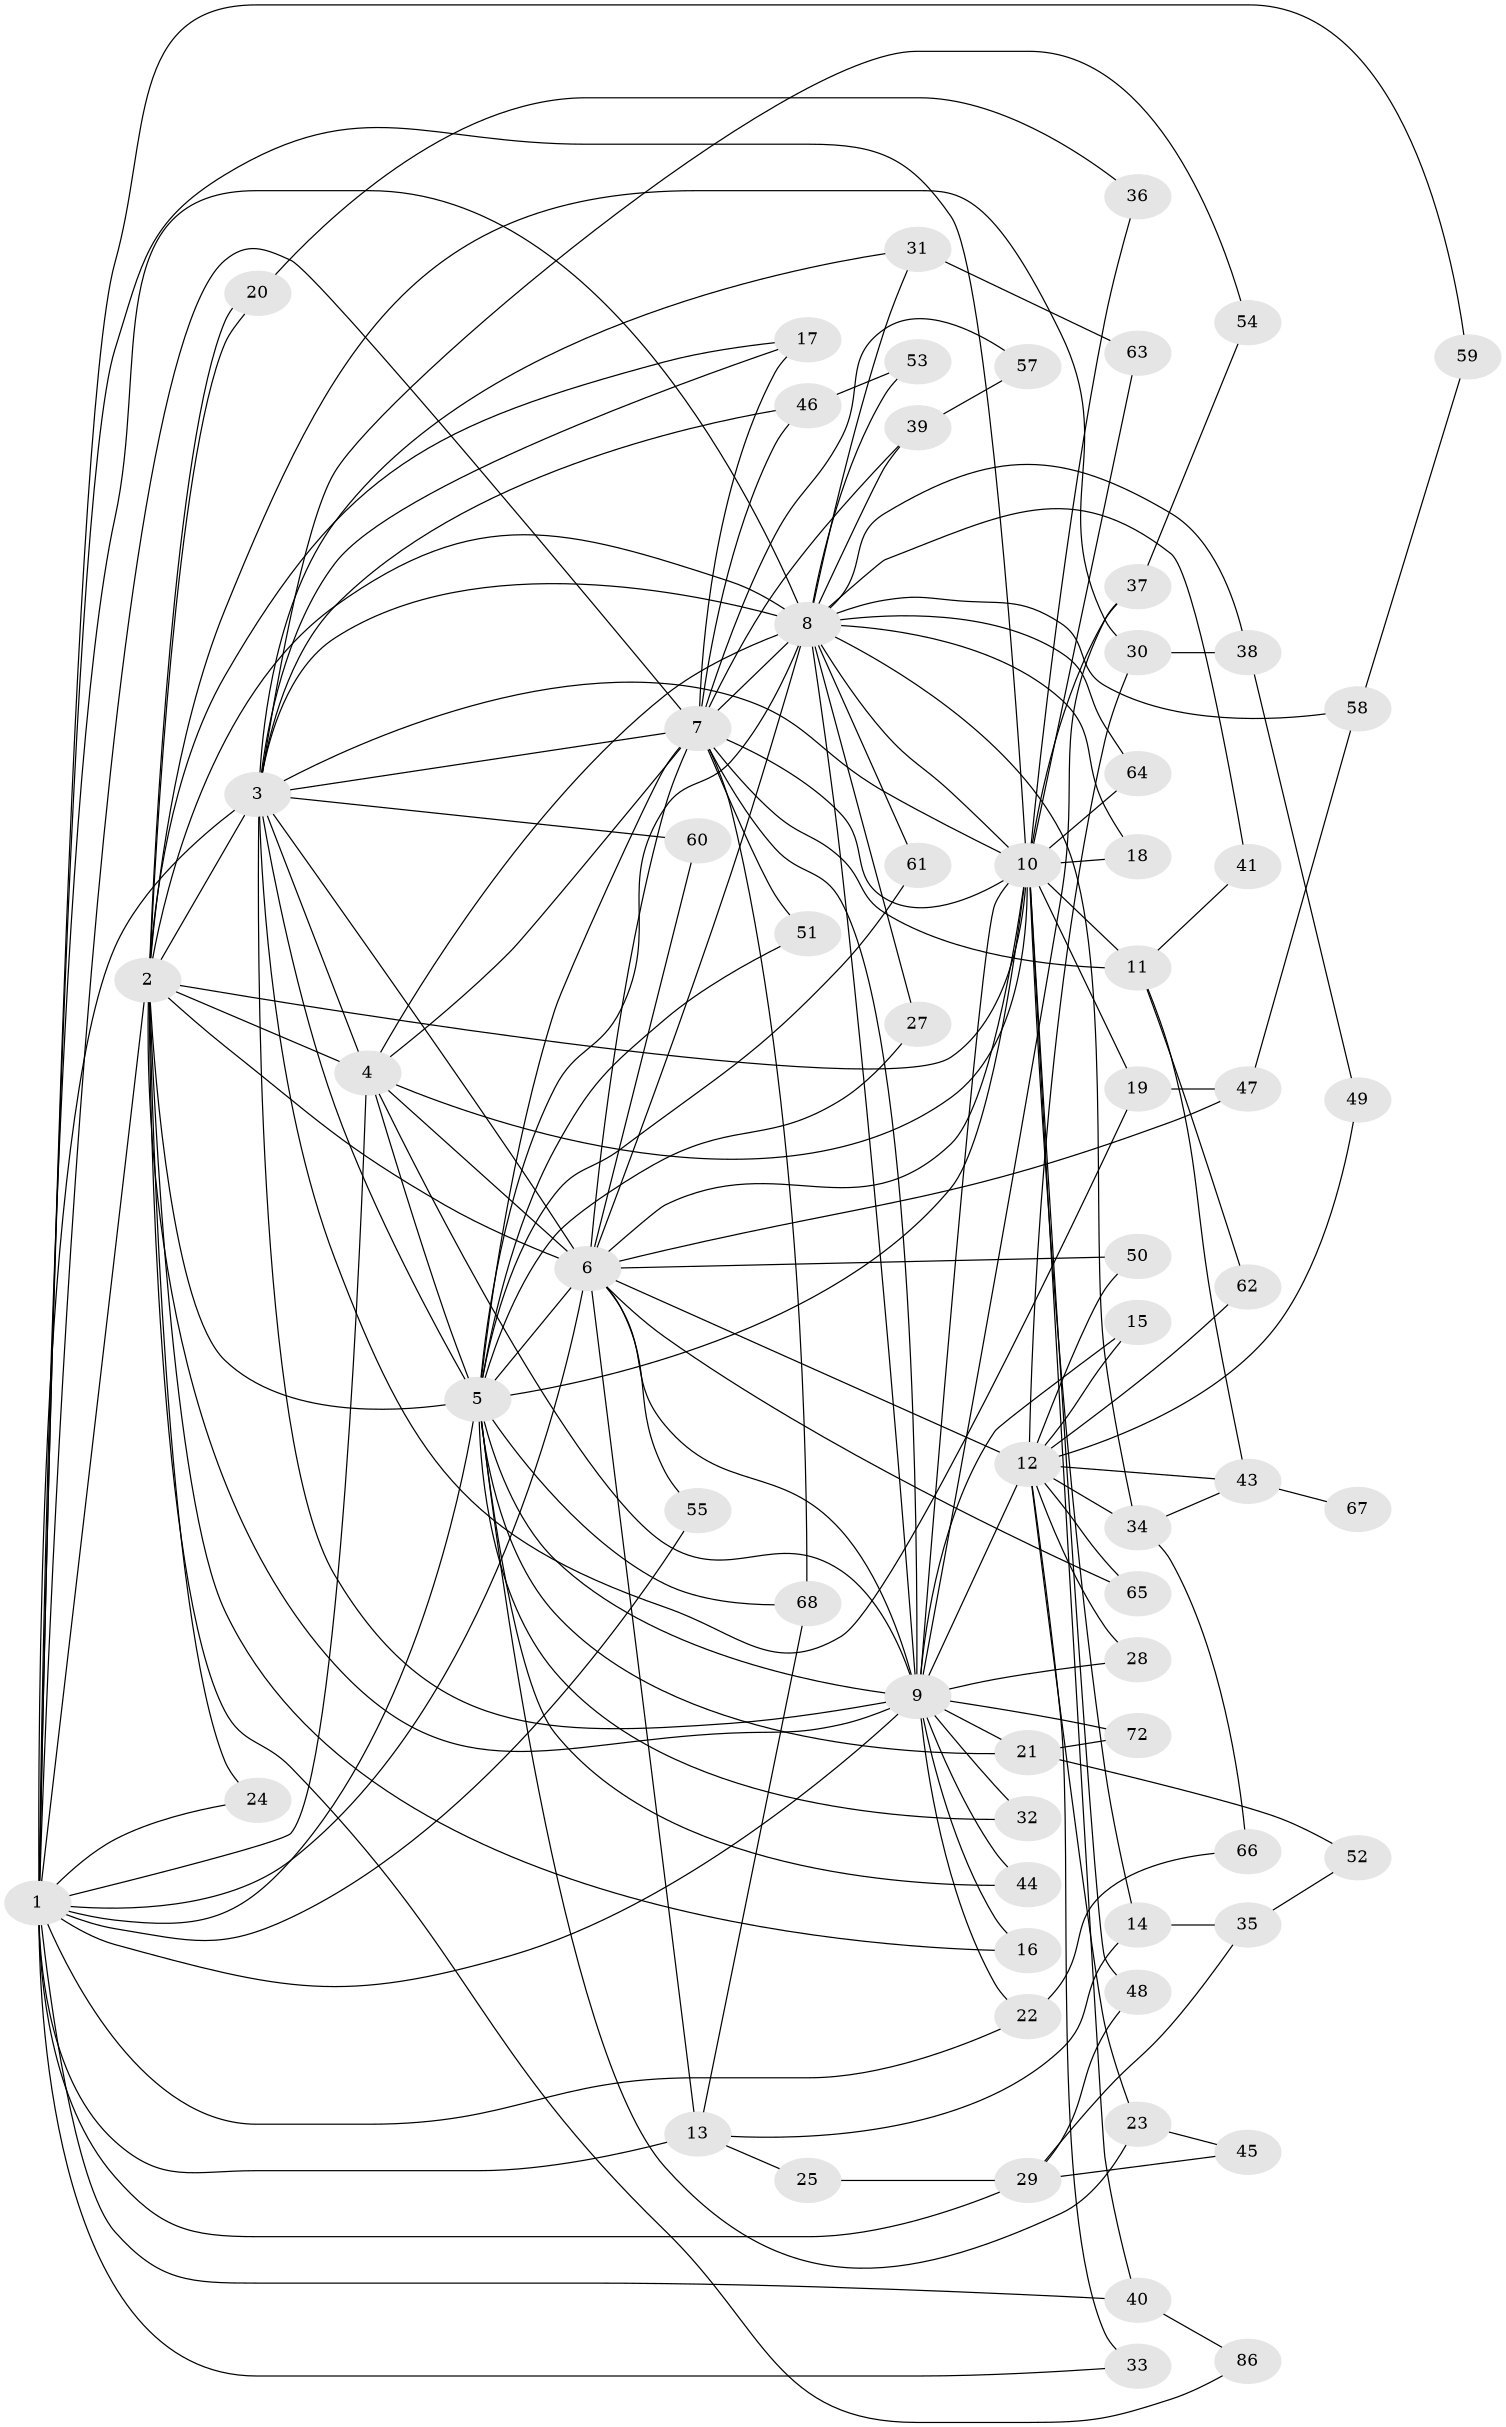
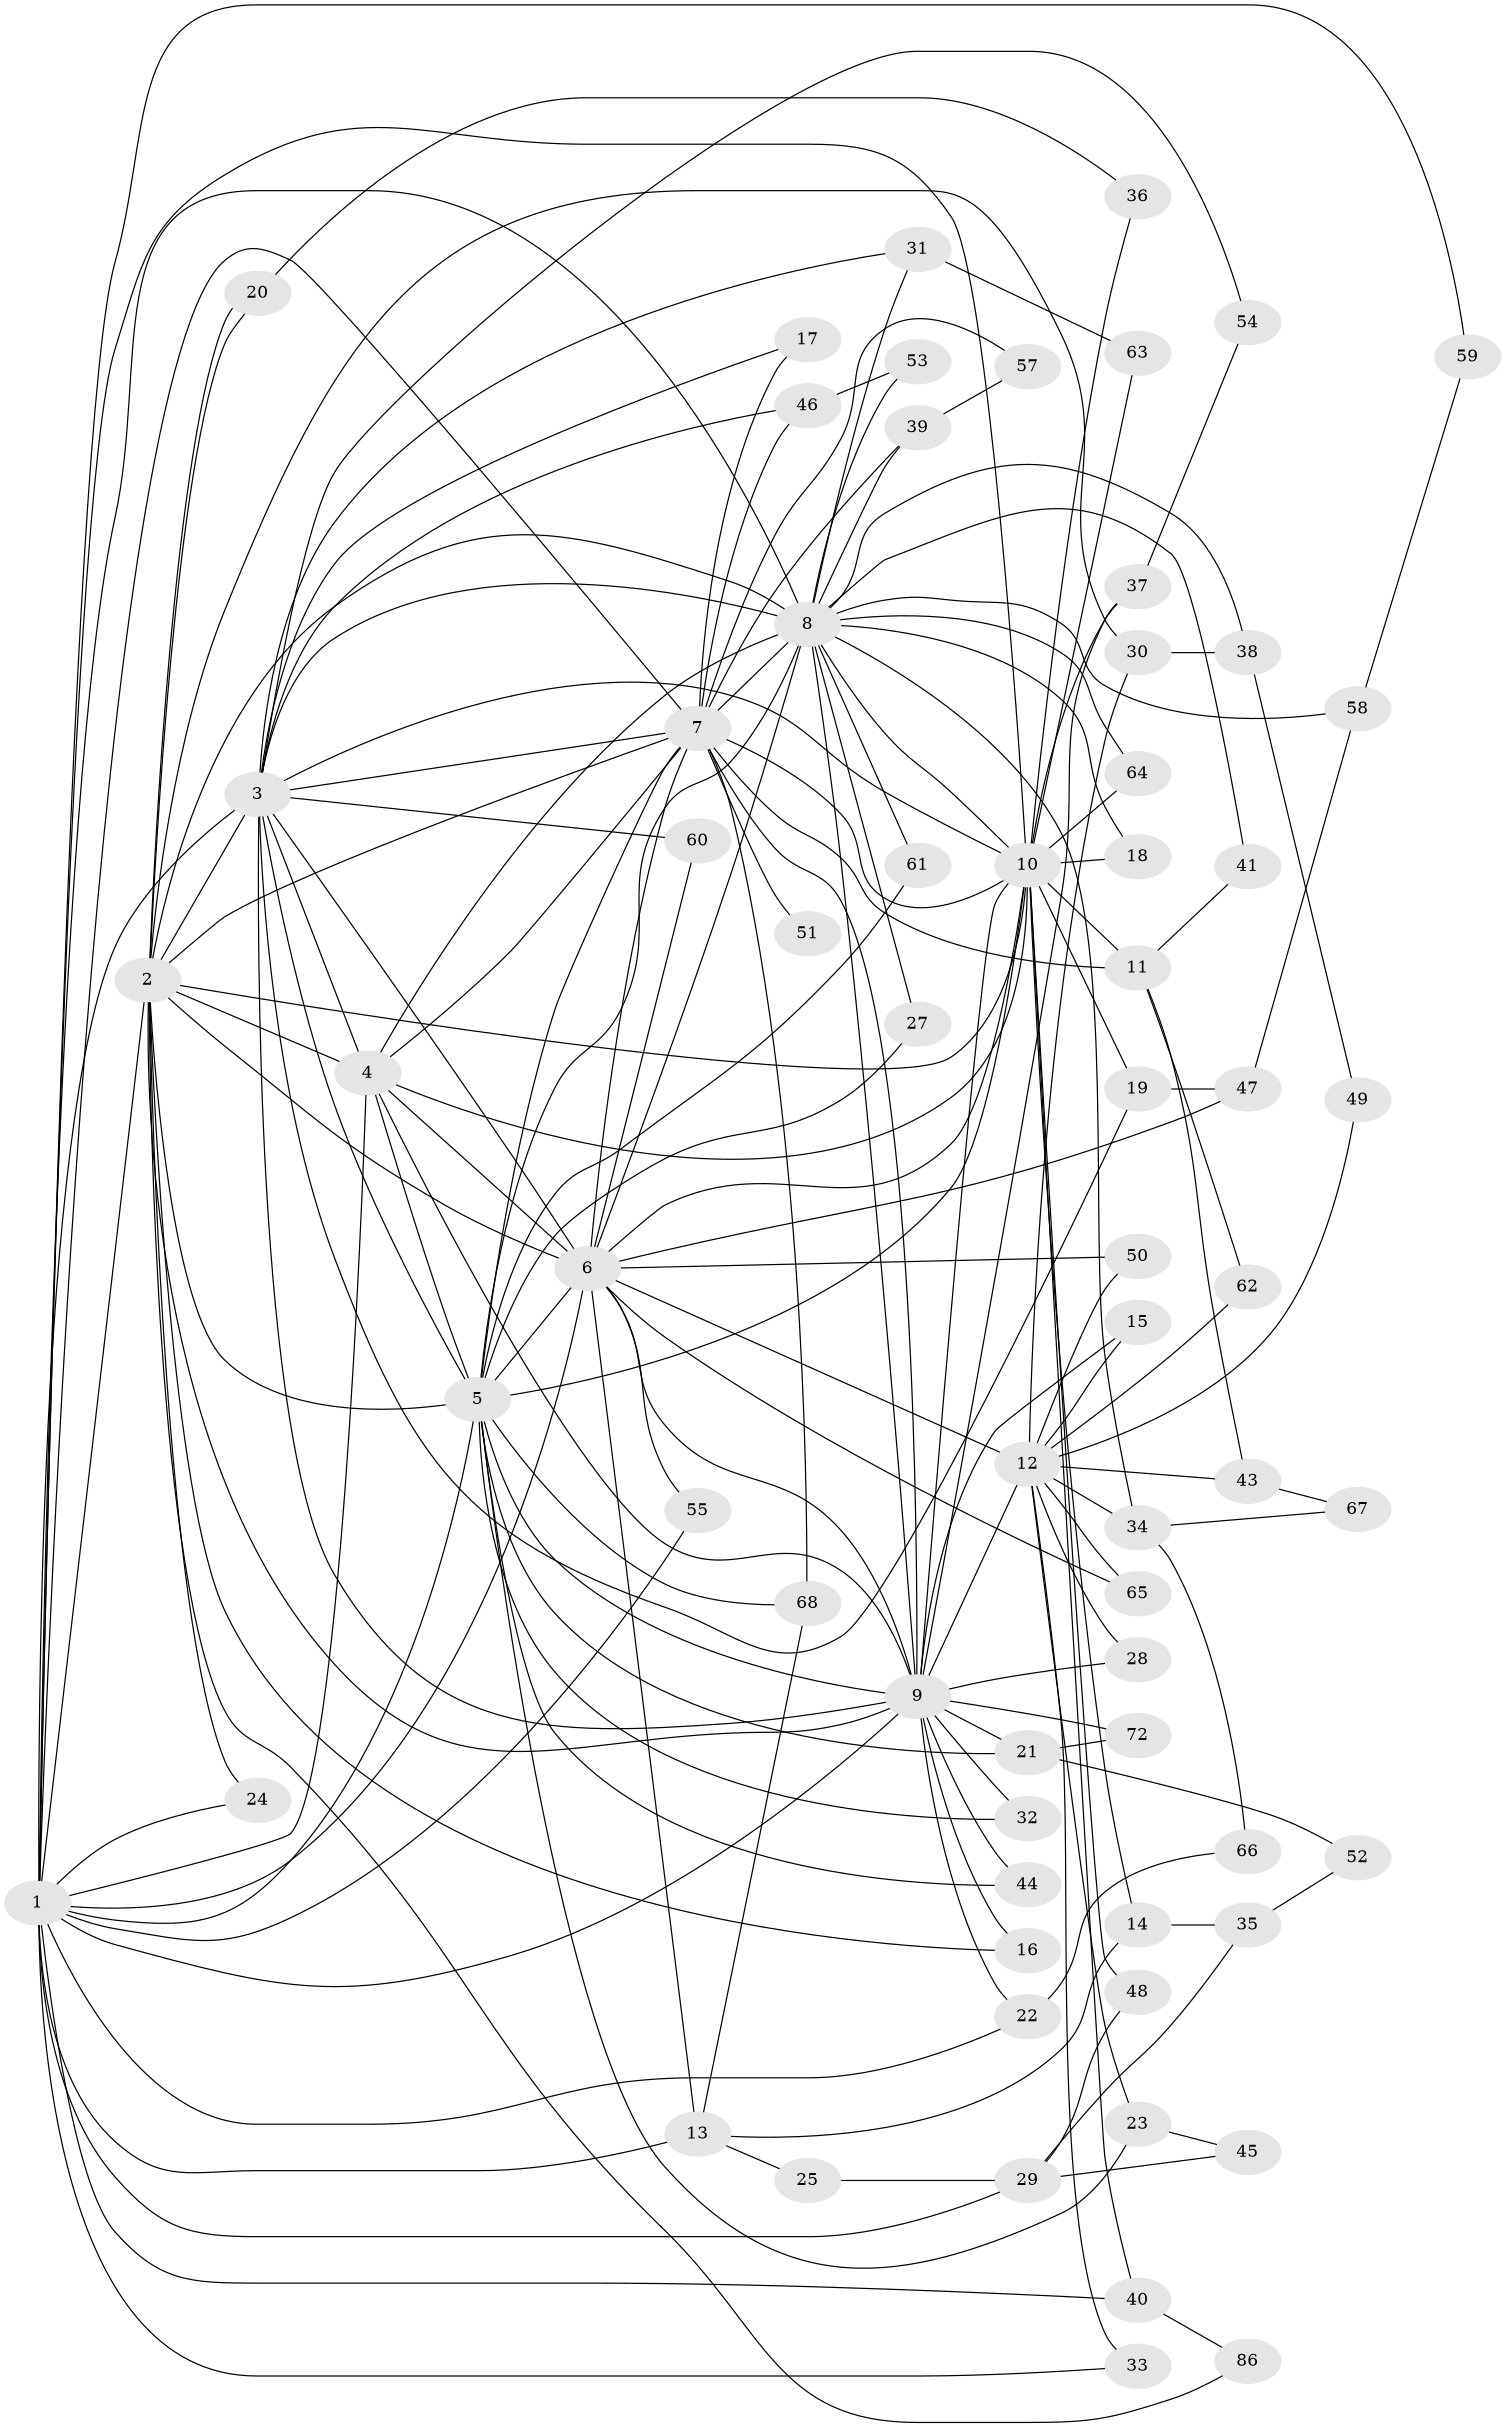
(289, 578) -> (410, 834)
(572, 1120) -> none
(1193, 1505) -> (1248, 1519)
